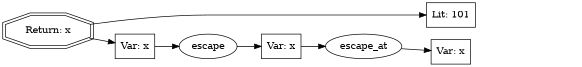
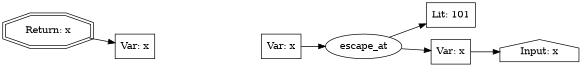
(255, 15) -> (404, 32)
(208, 46) -> none
none -> (539, 52)
